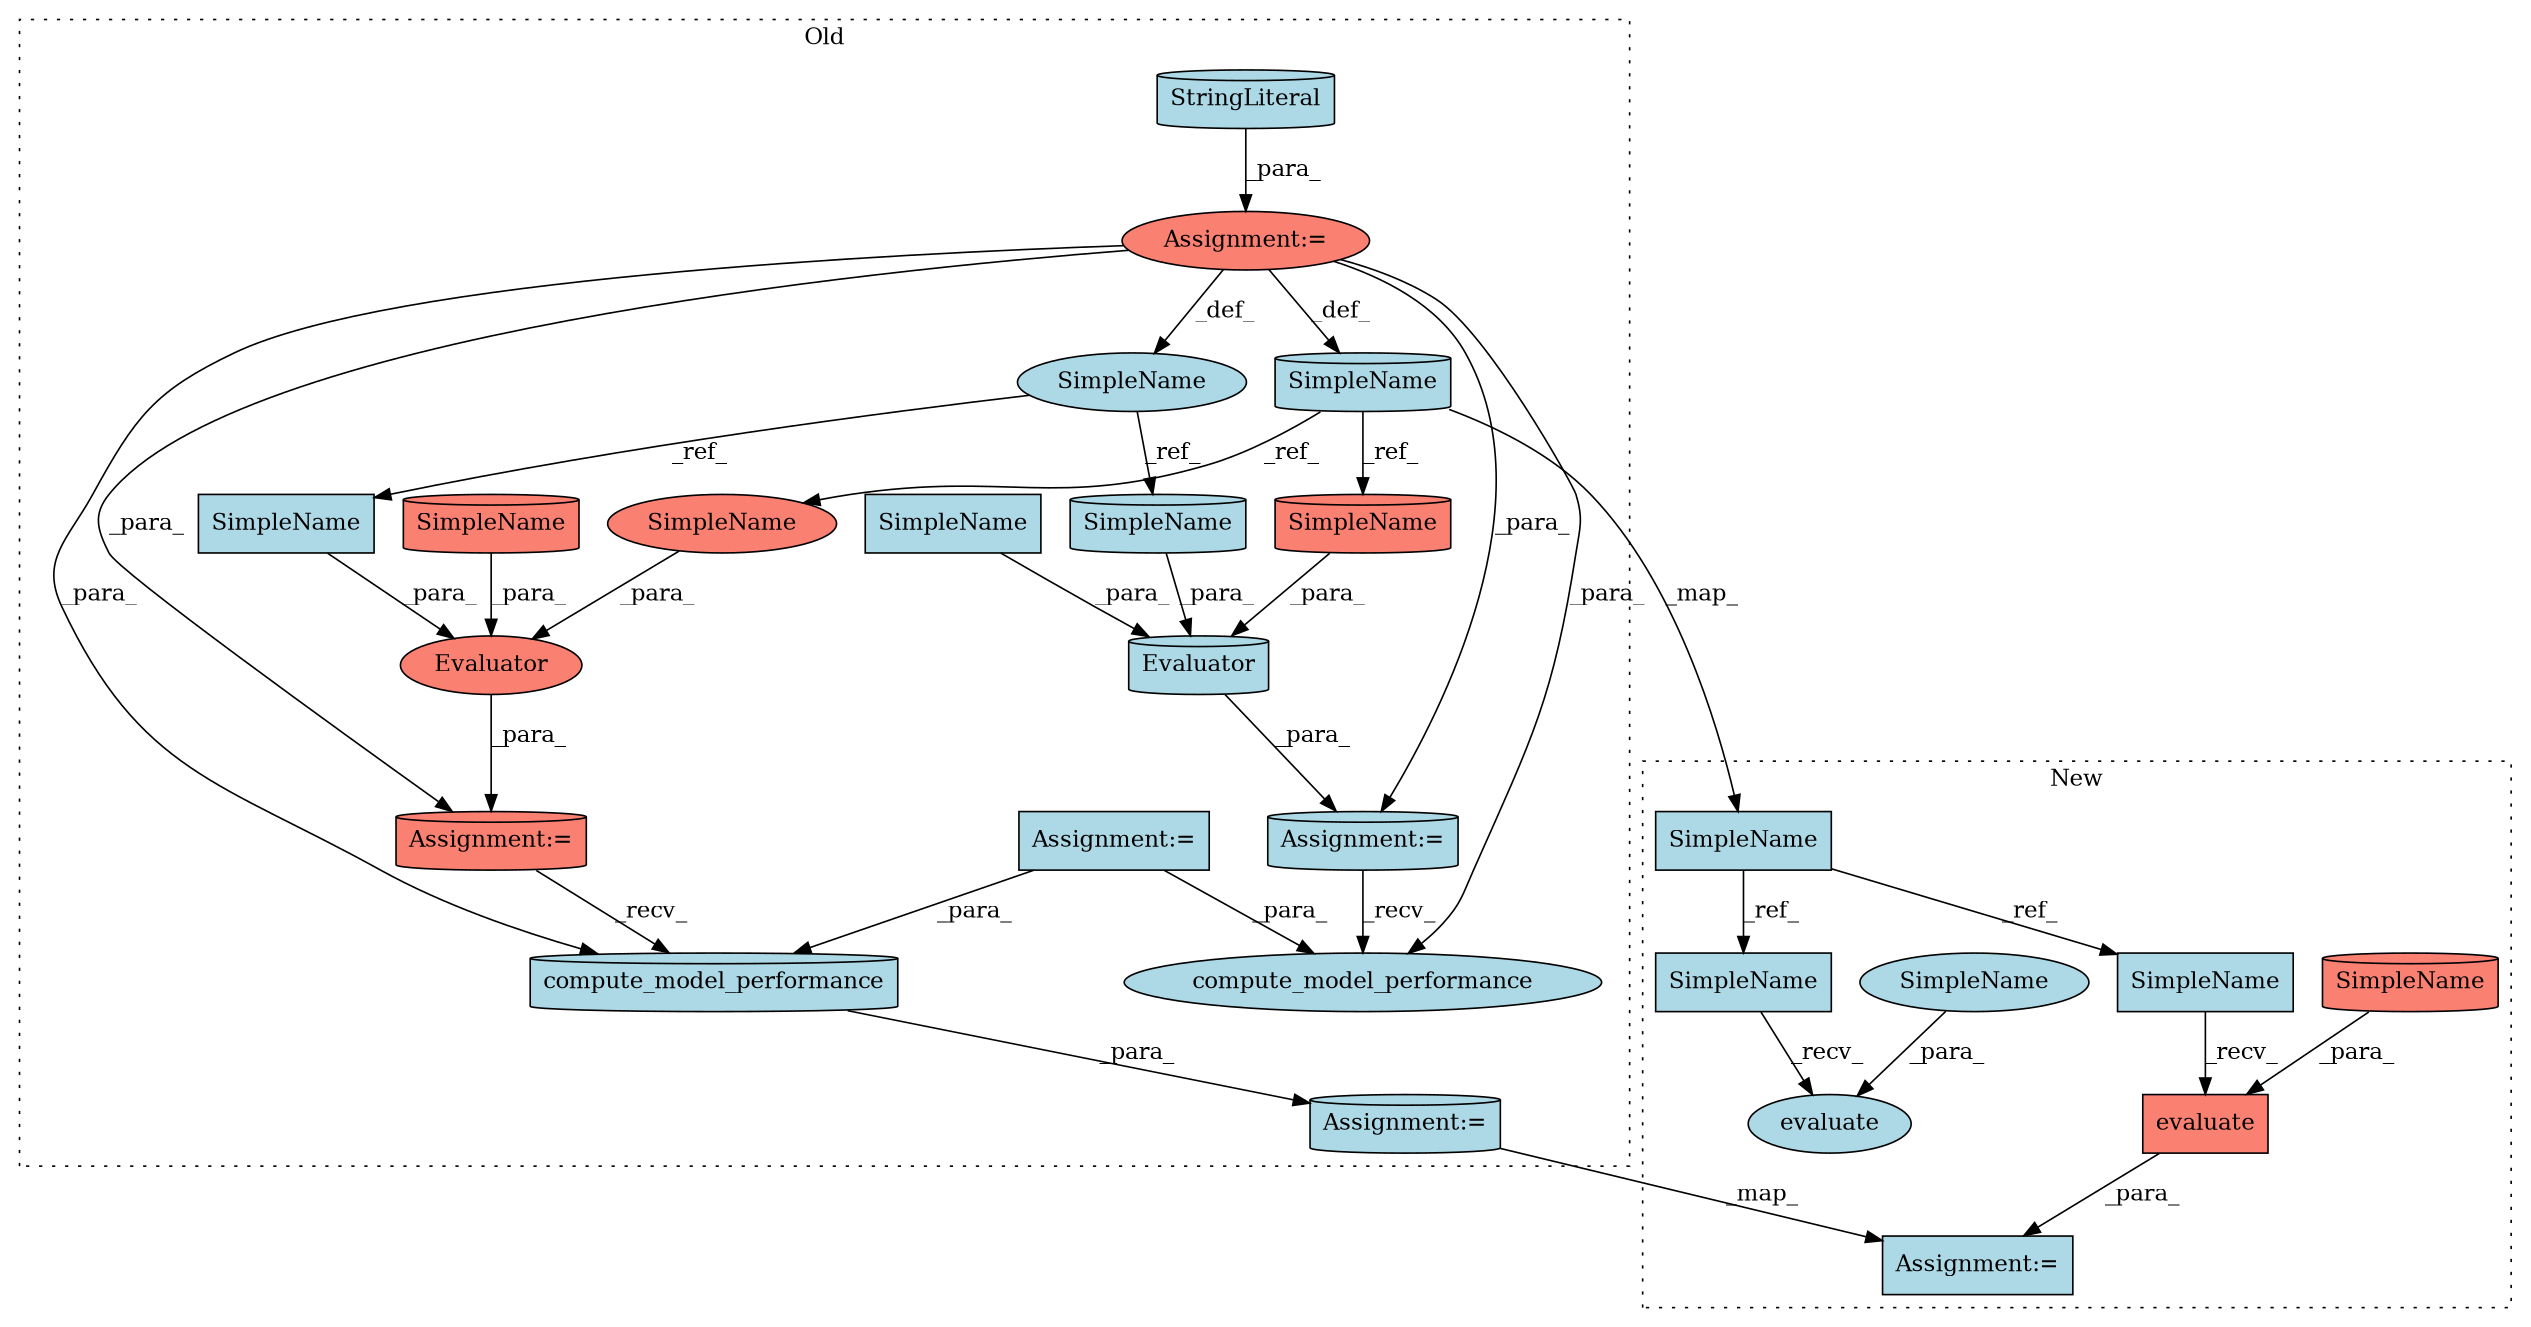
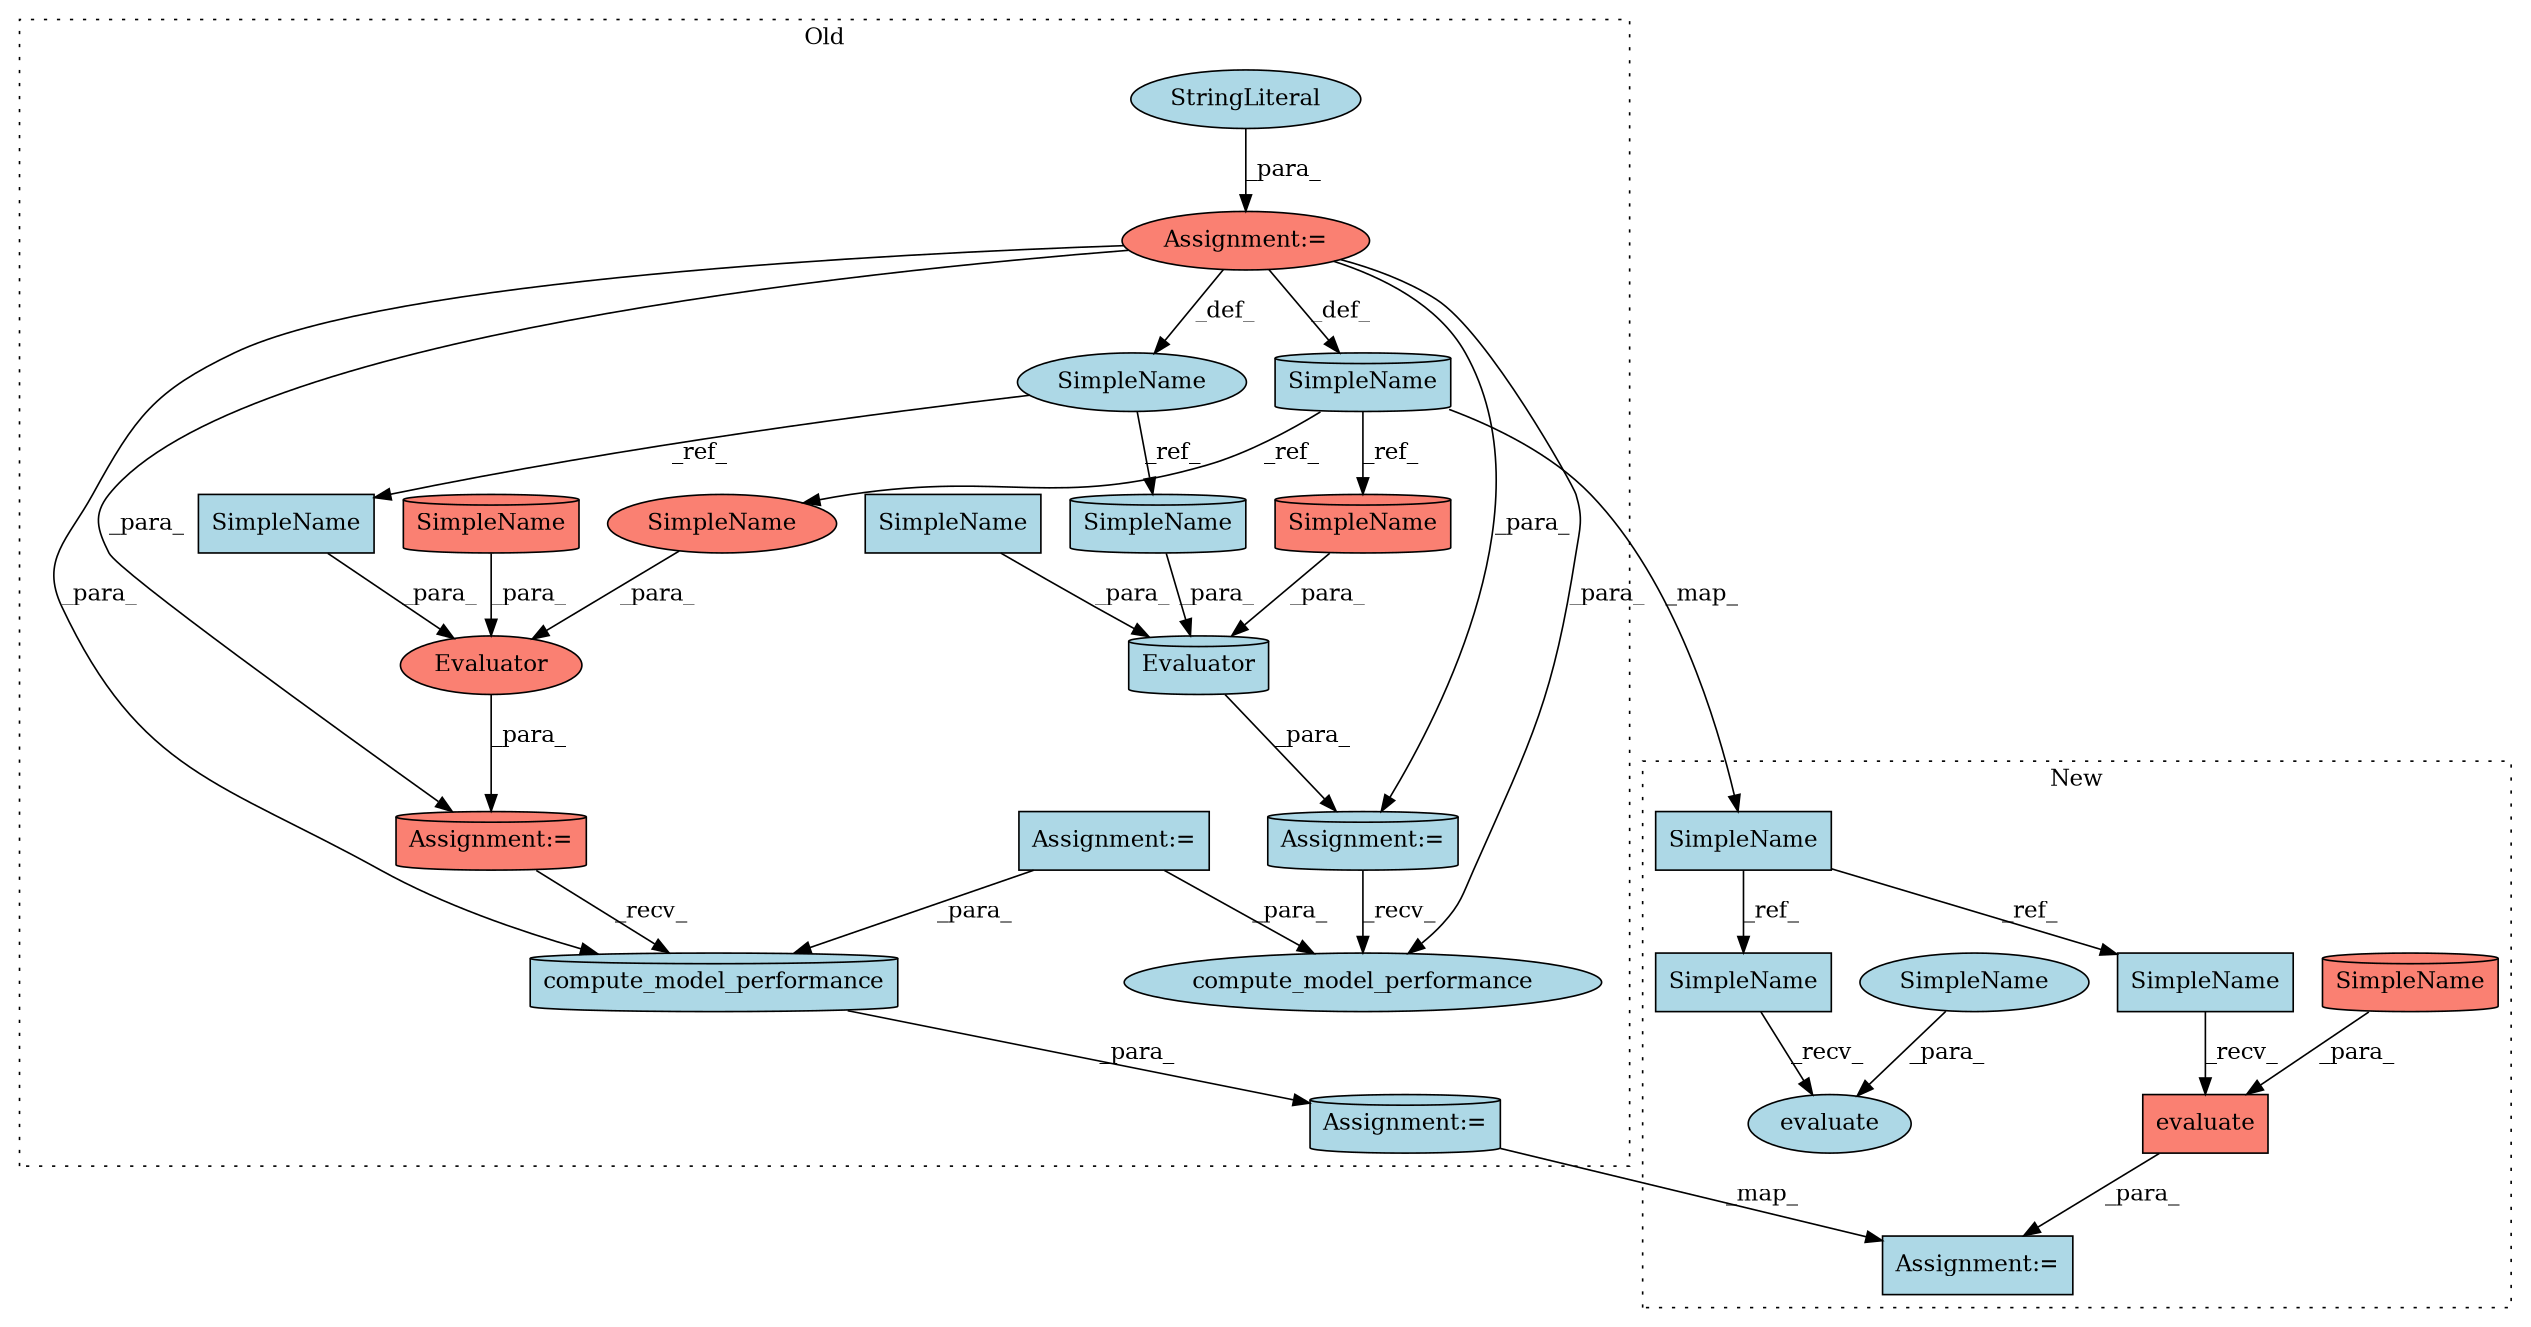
(1246, 99) -> (1246, 99)
